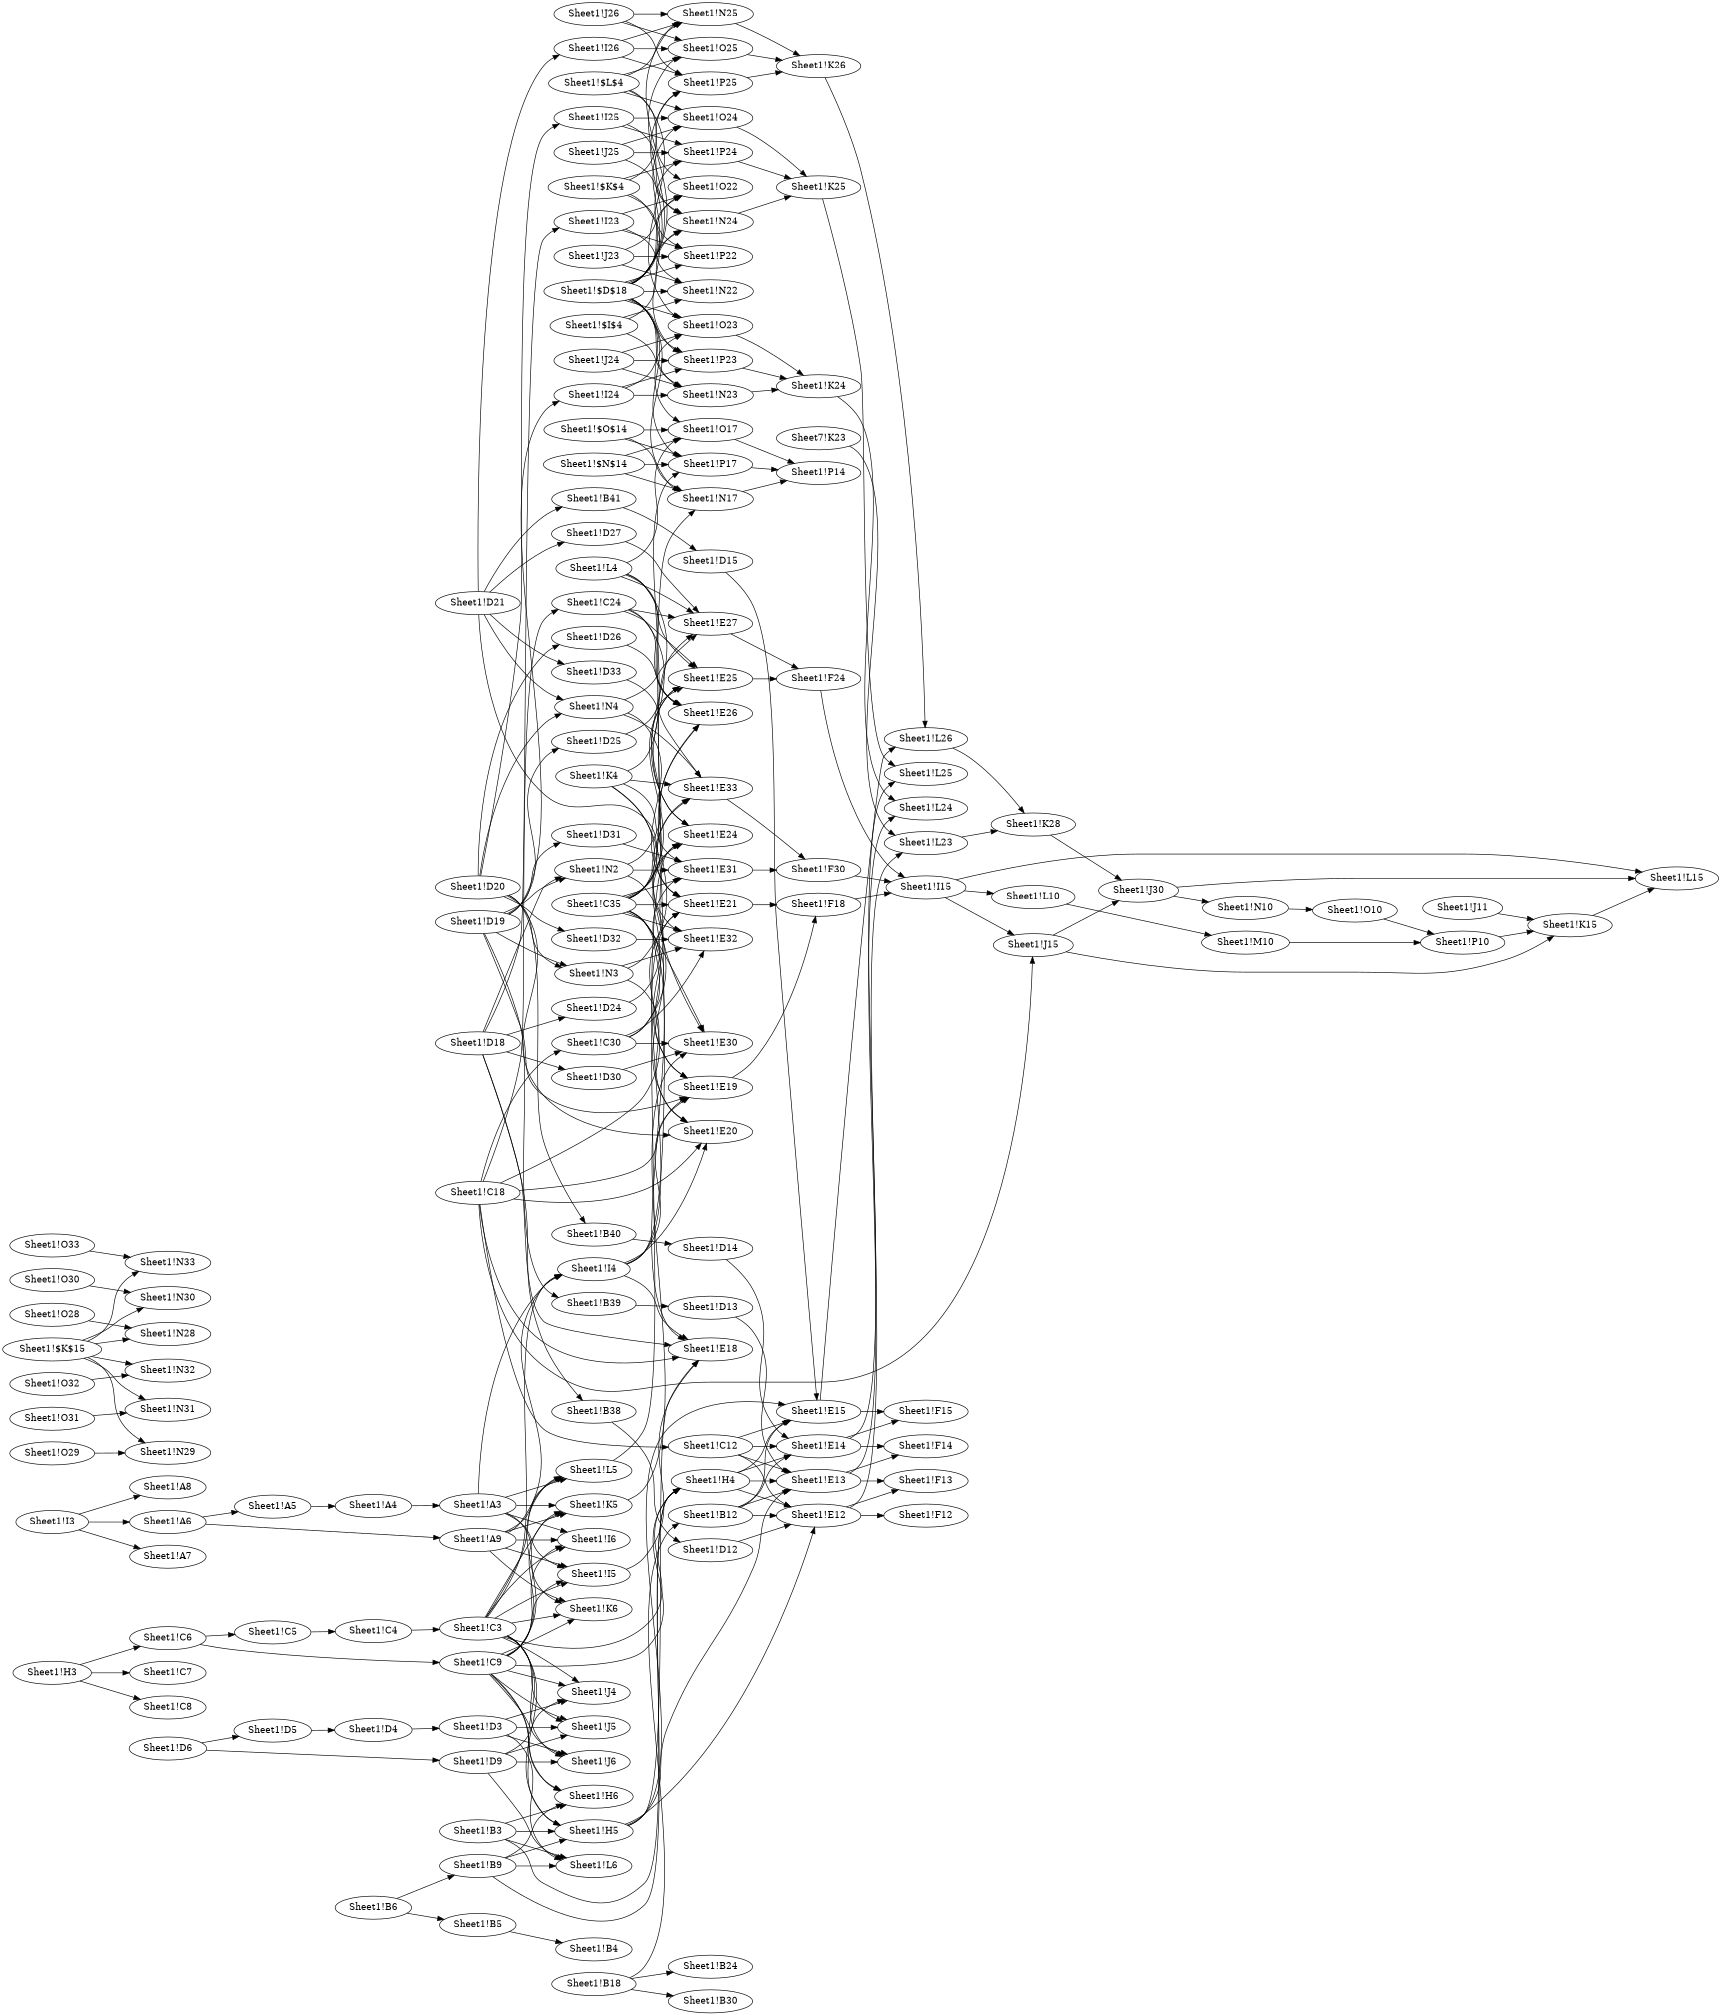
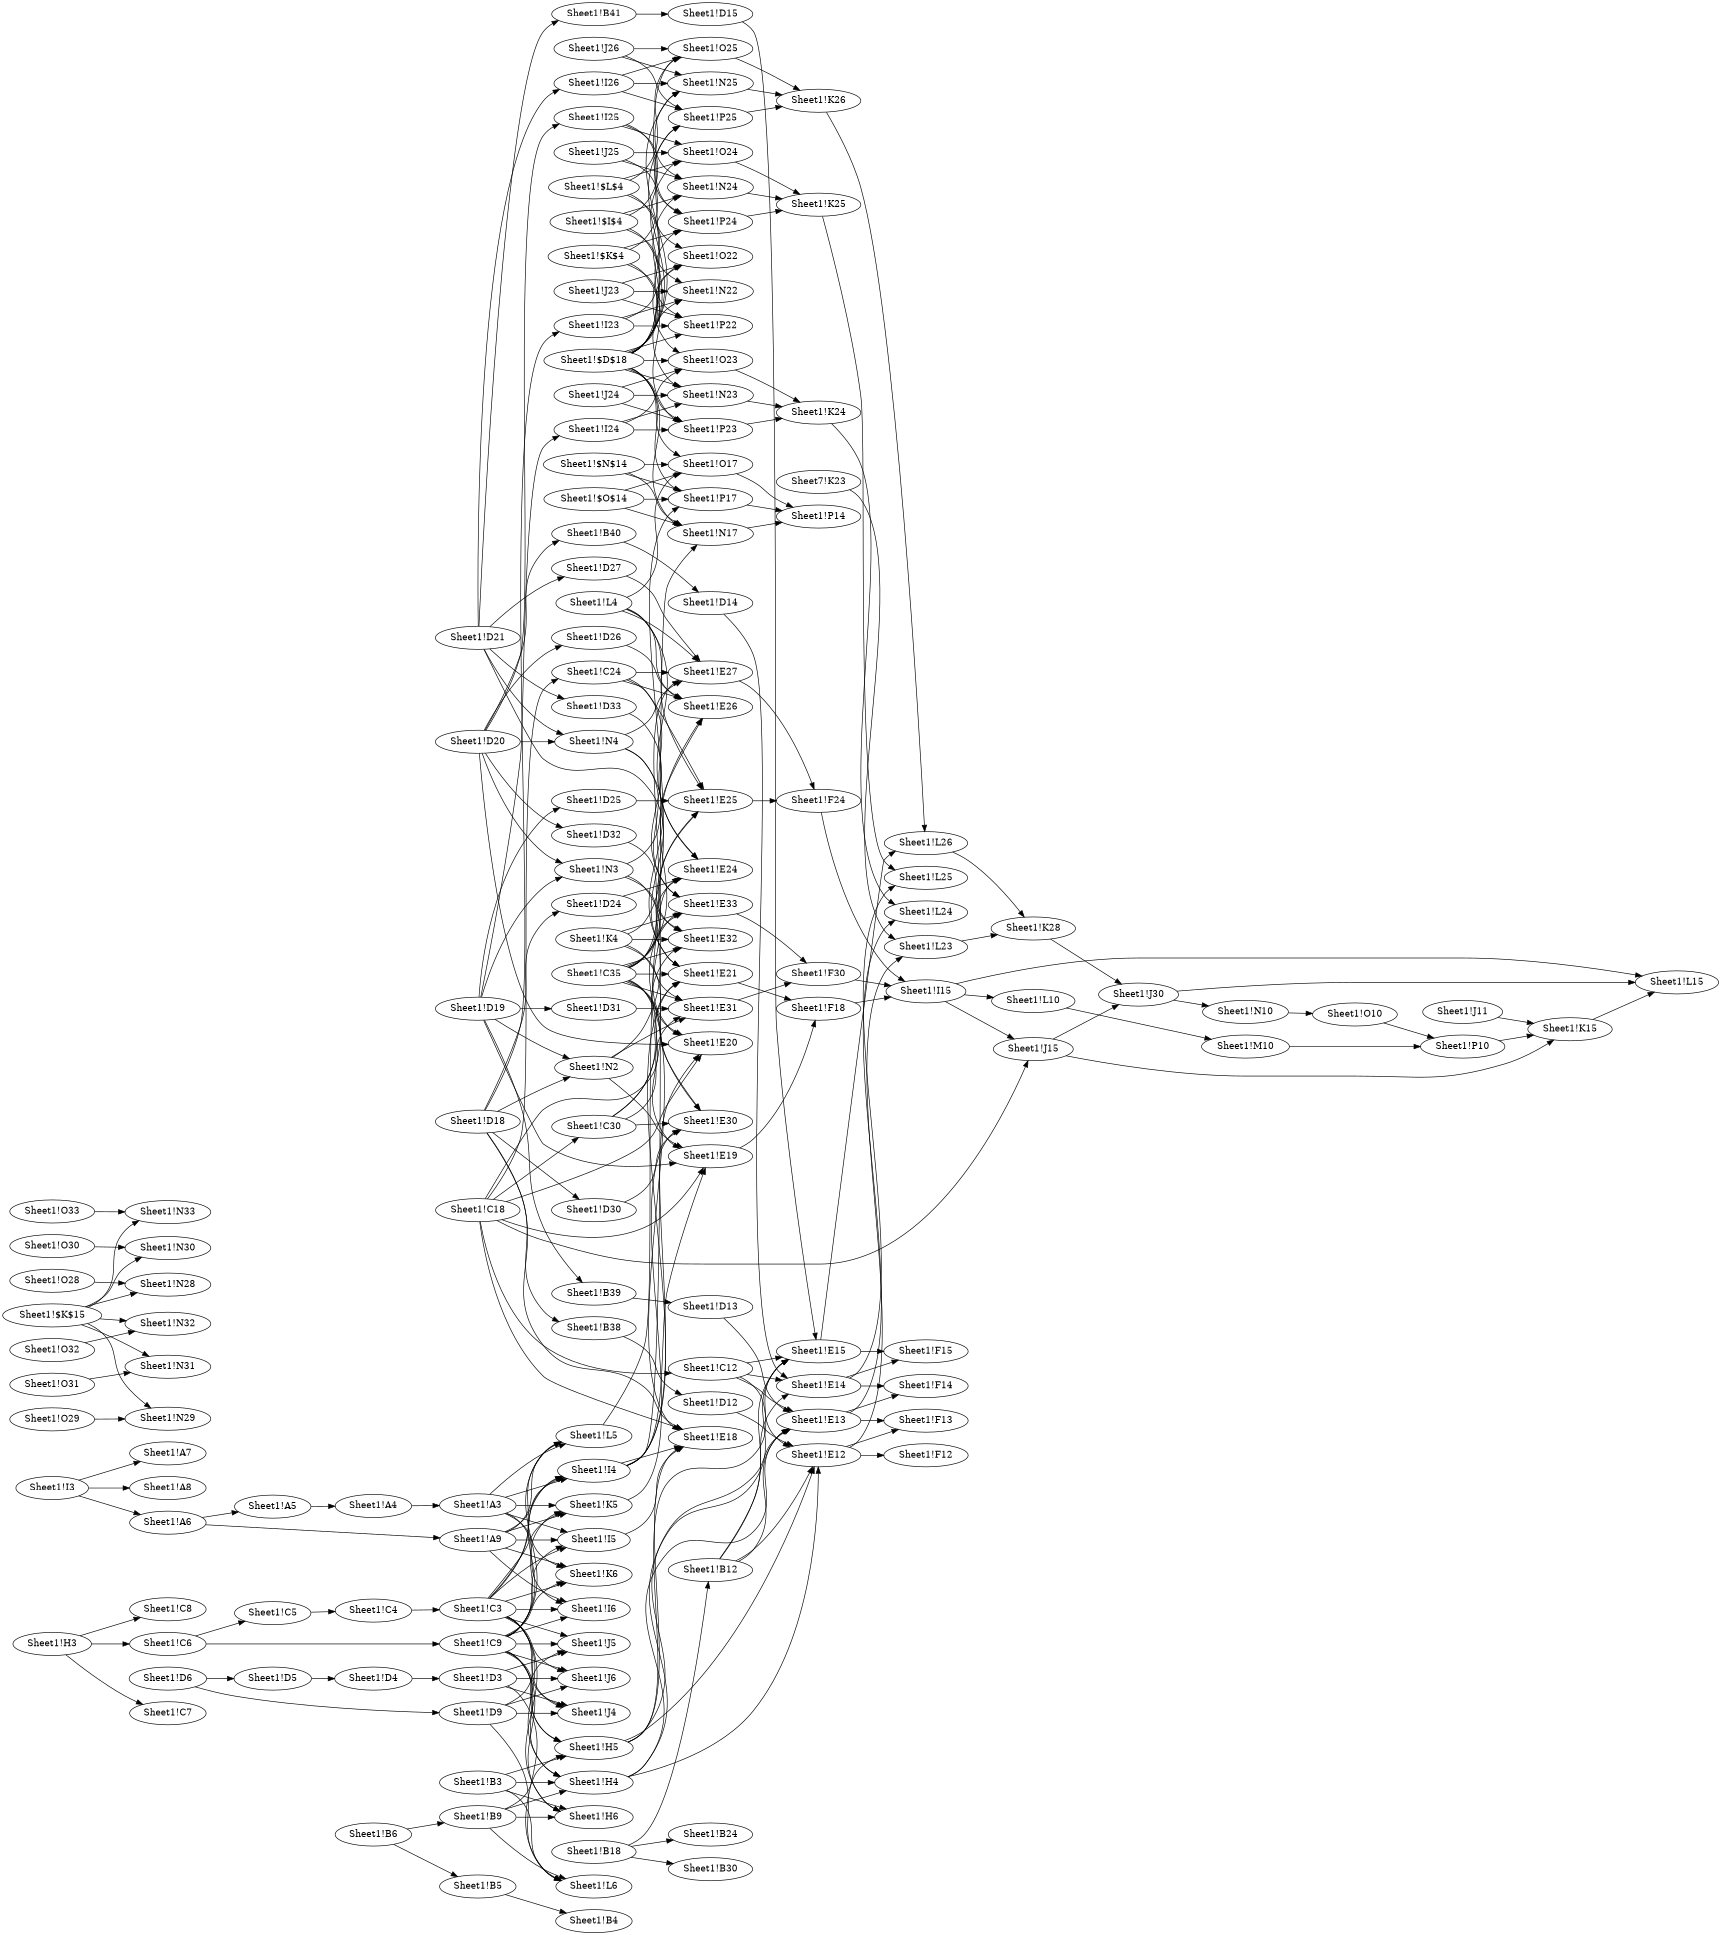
(654, 53) -> (657, 158)
(761, 1465) -> none
none -> (531, 1558)
